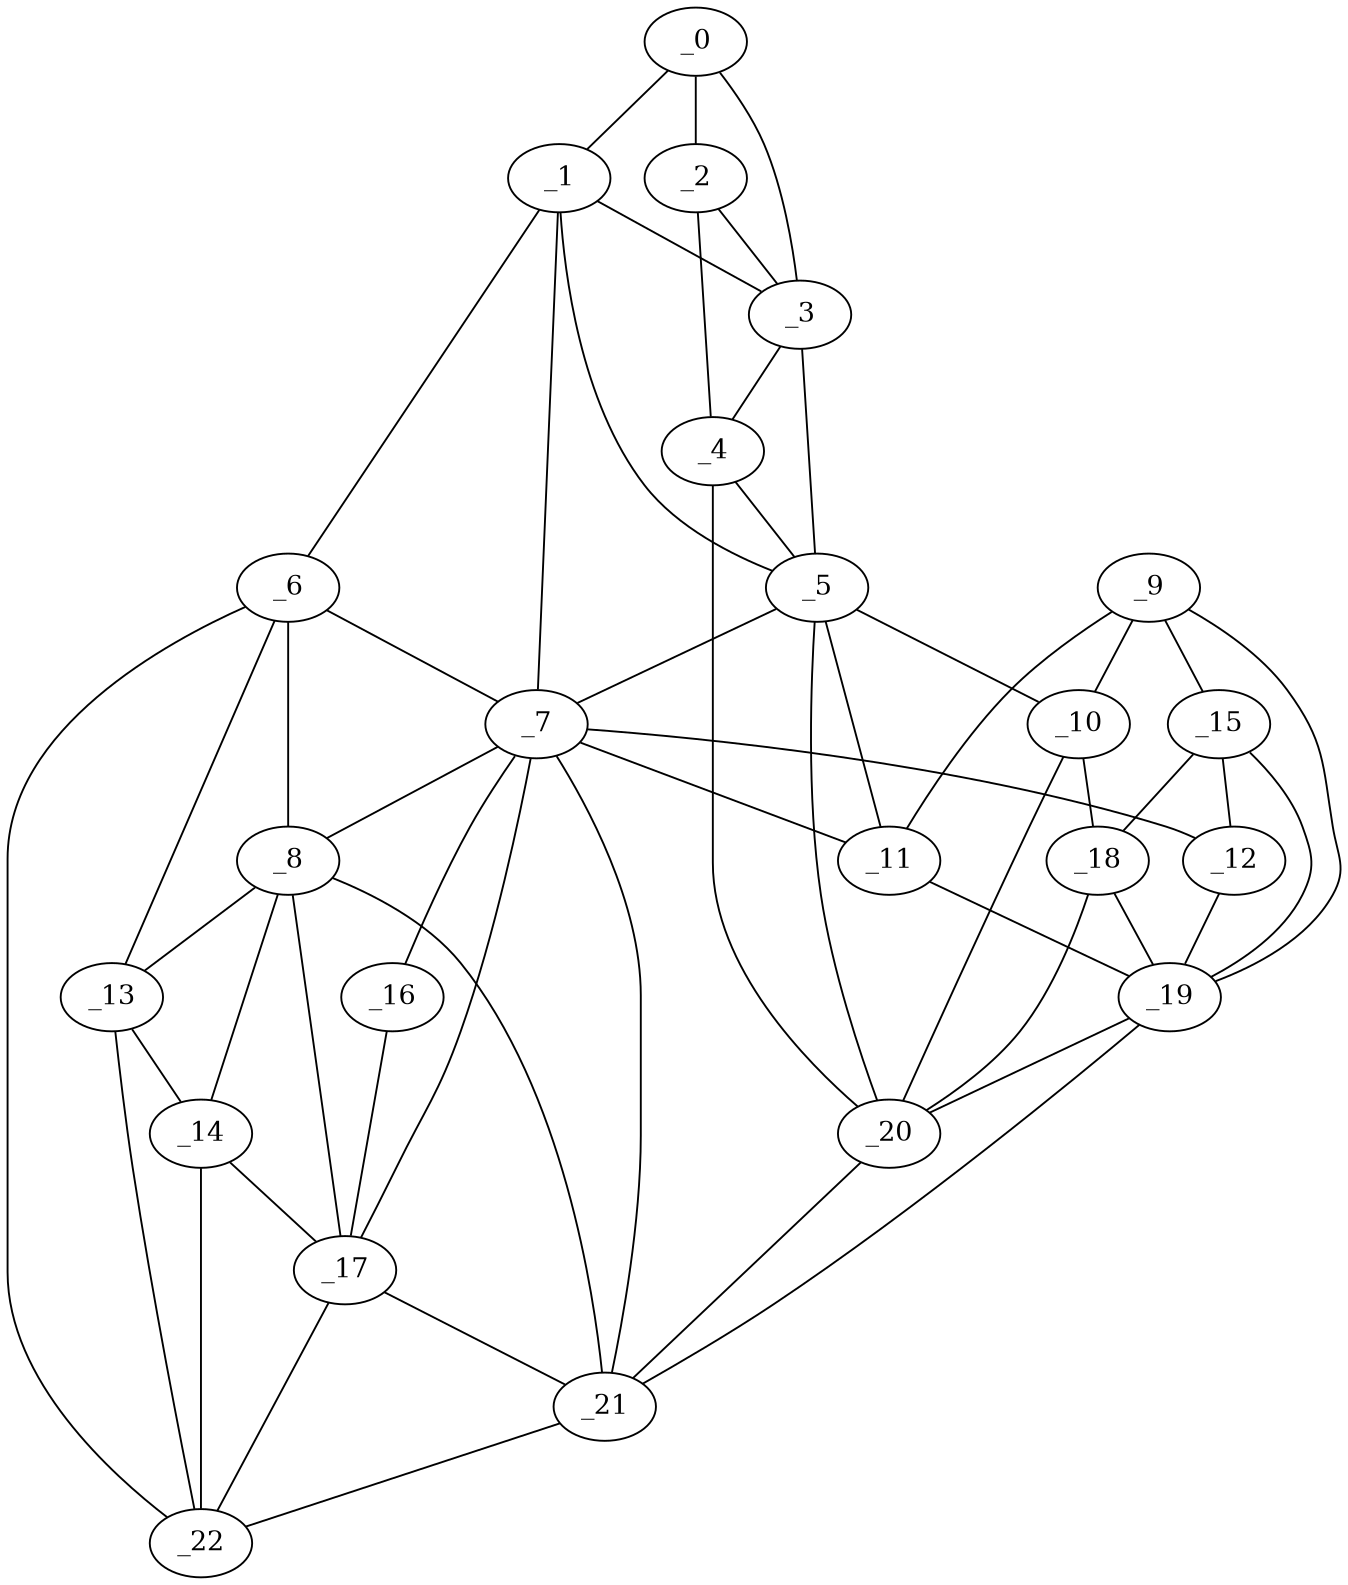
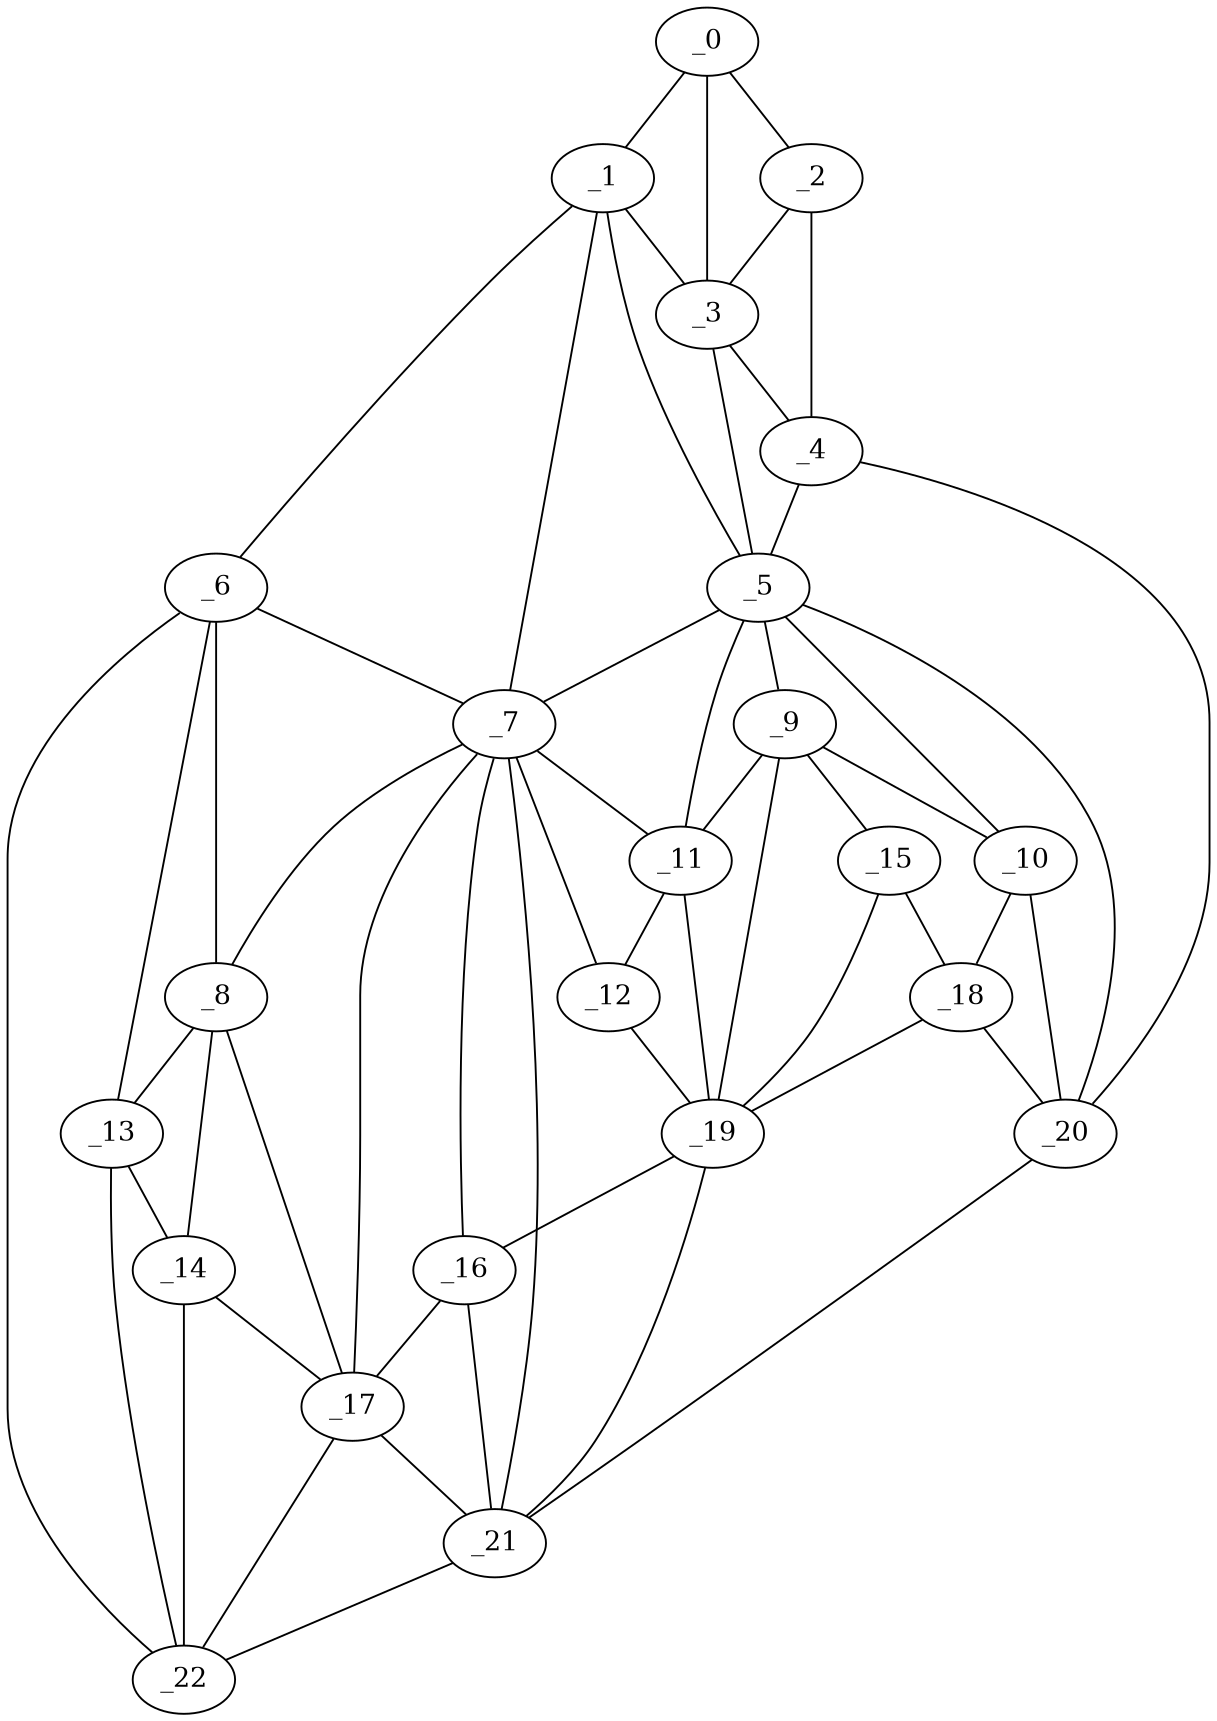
none -> (772, 656)
(1227, 793) -> (645, 929)
(1029, 1065) -> (589, 1202)
(531, 1085) -> (480, 1407)
